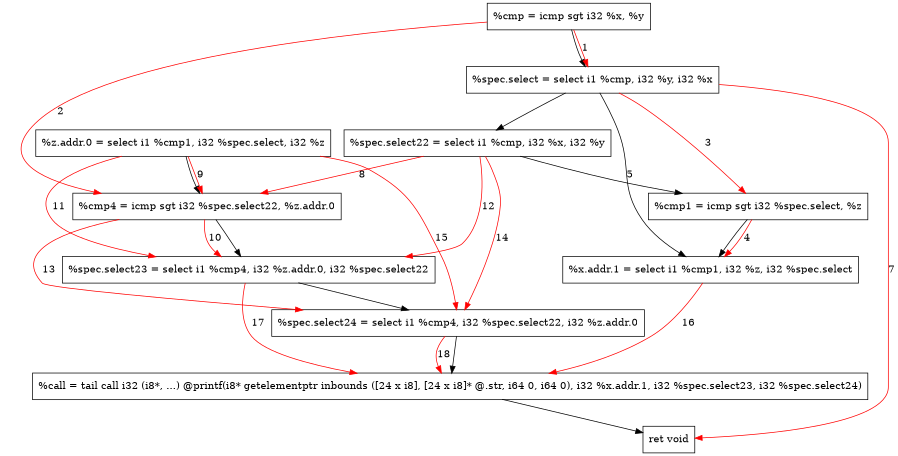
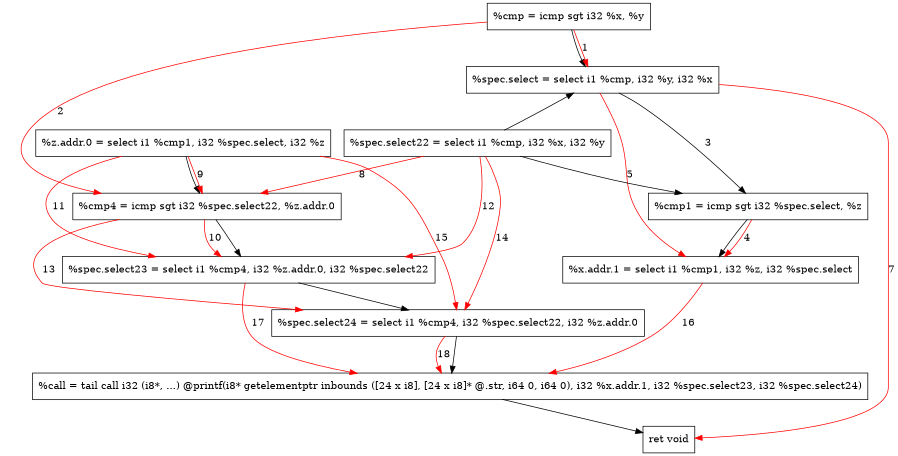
(534, 109) -> (536, 114)
(682, 137) -> (682, 137)
(627, 176) -> (627, 176)
